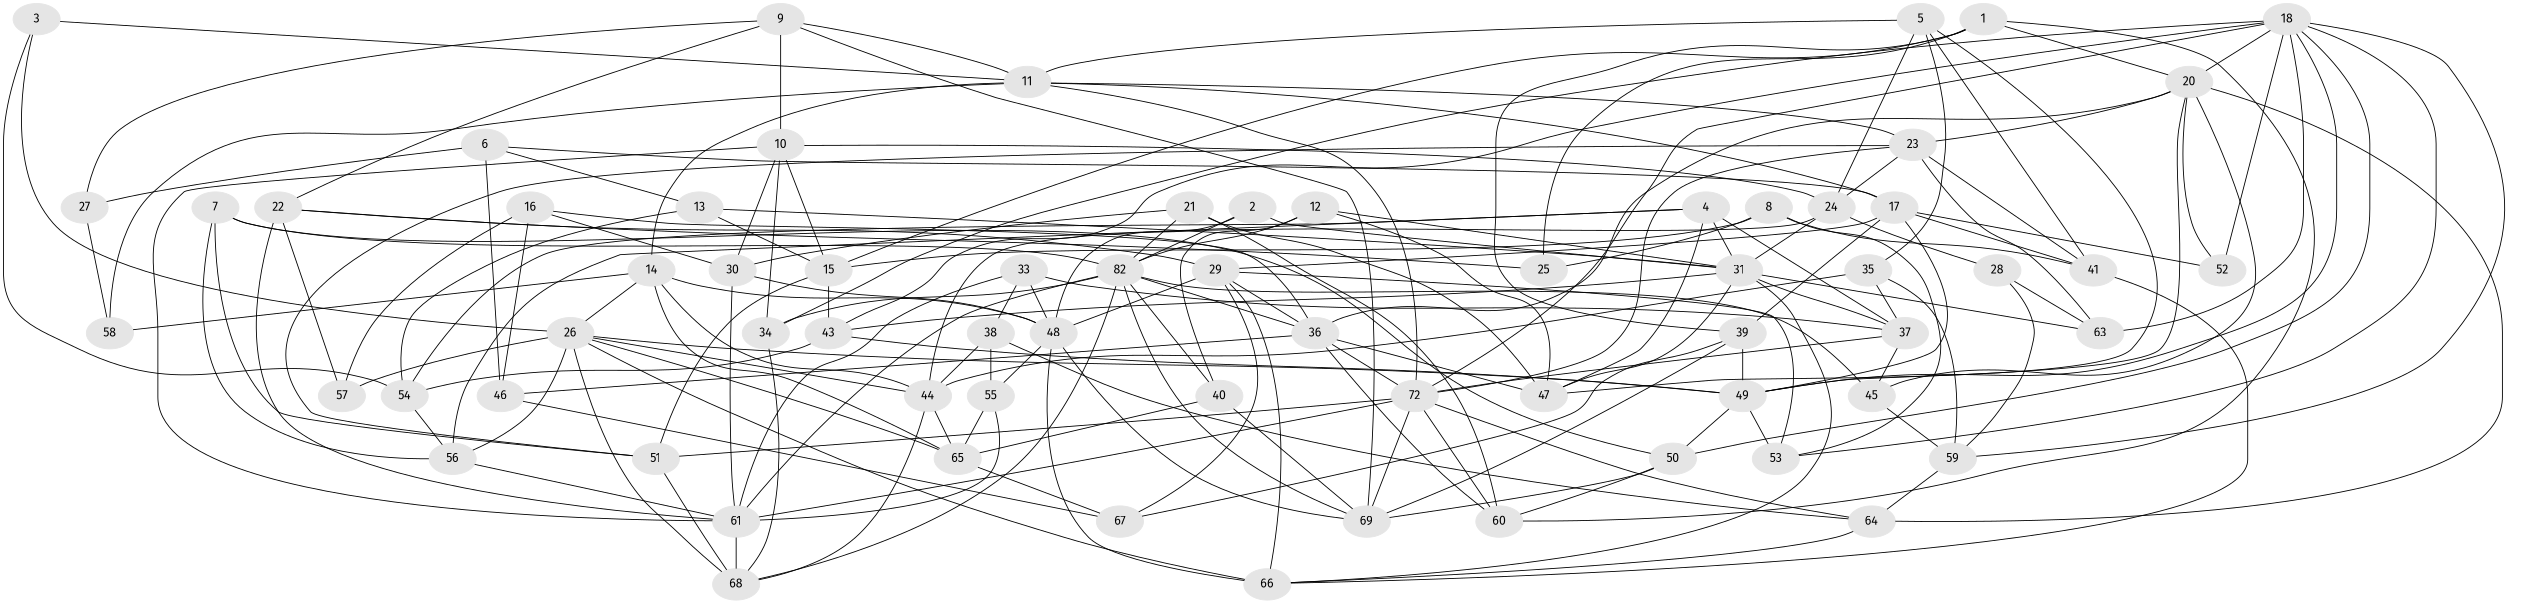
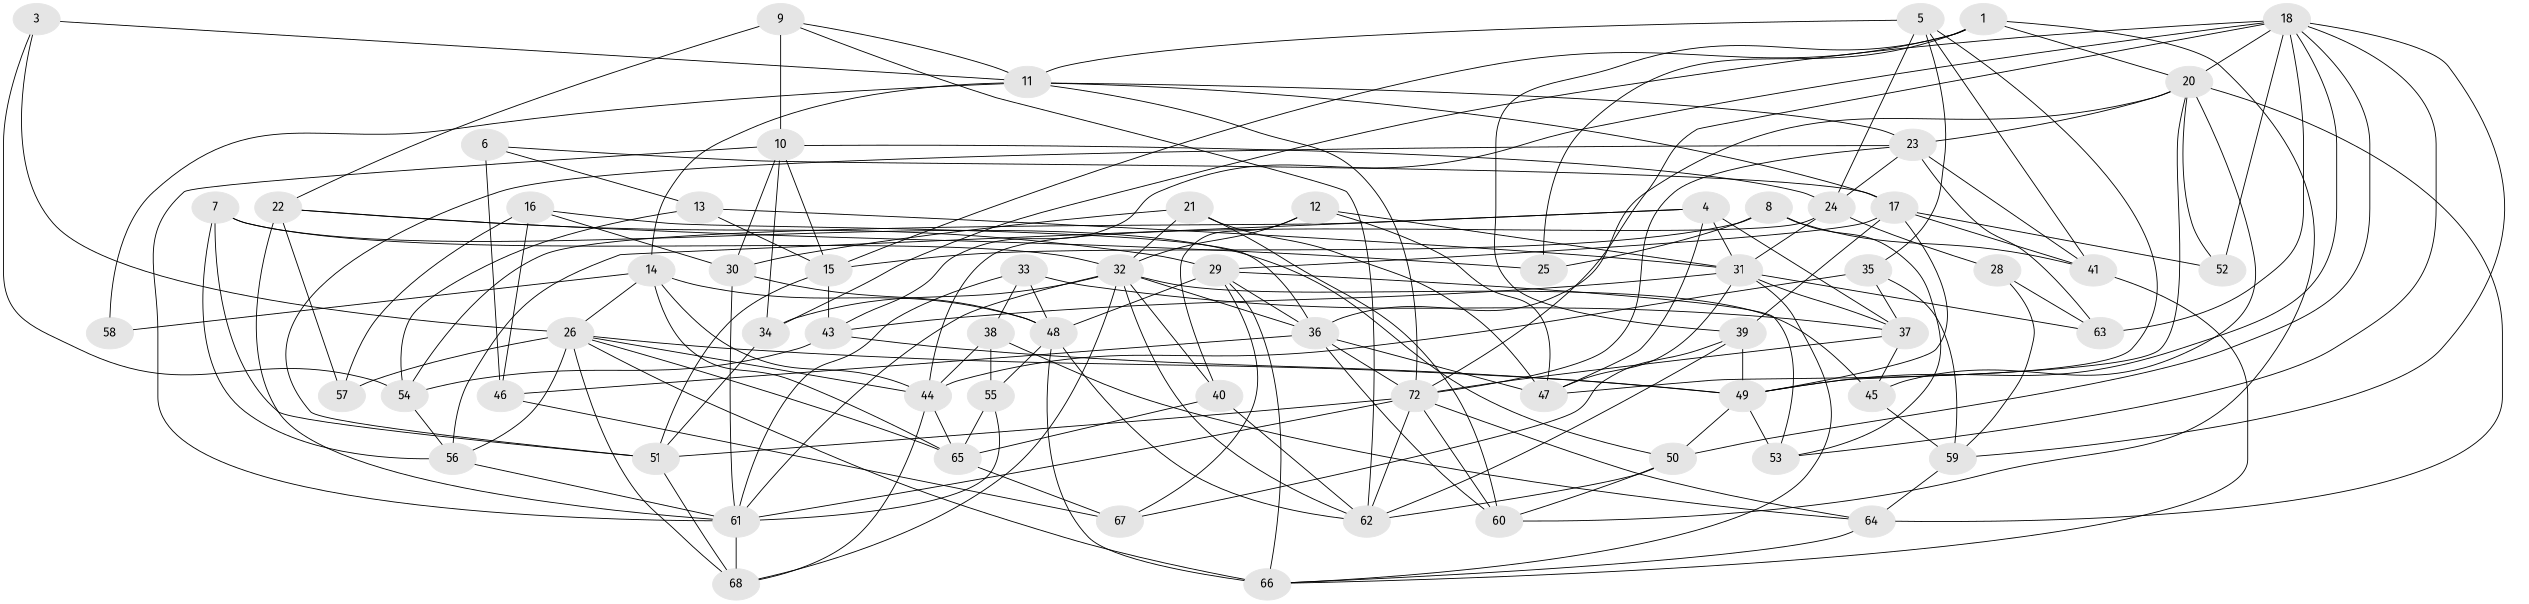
(85, 208) -> none
(1253, 208) -> none
(1120, 270) -> (1120, 270)
(779, 463) -> (711, 396)
(1367, 522) -> (1367, 522)
